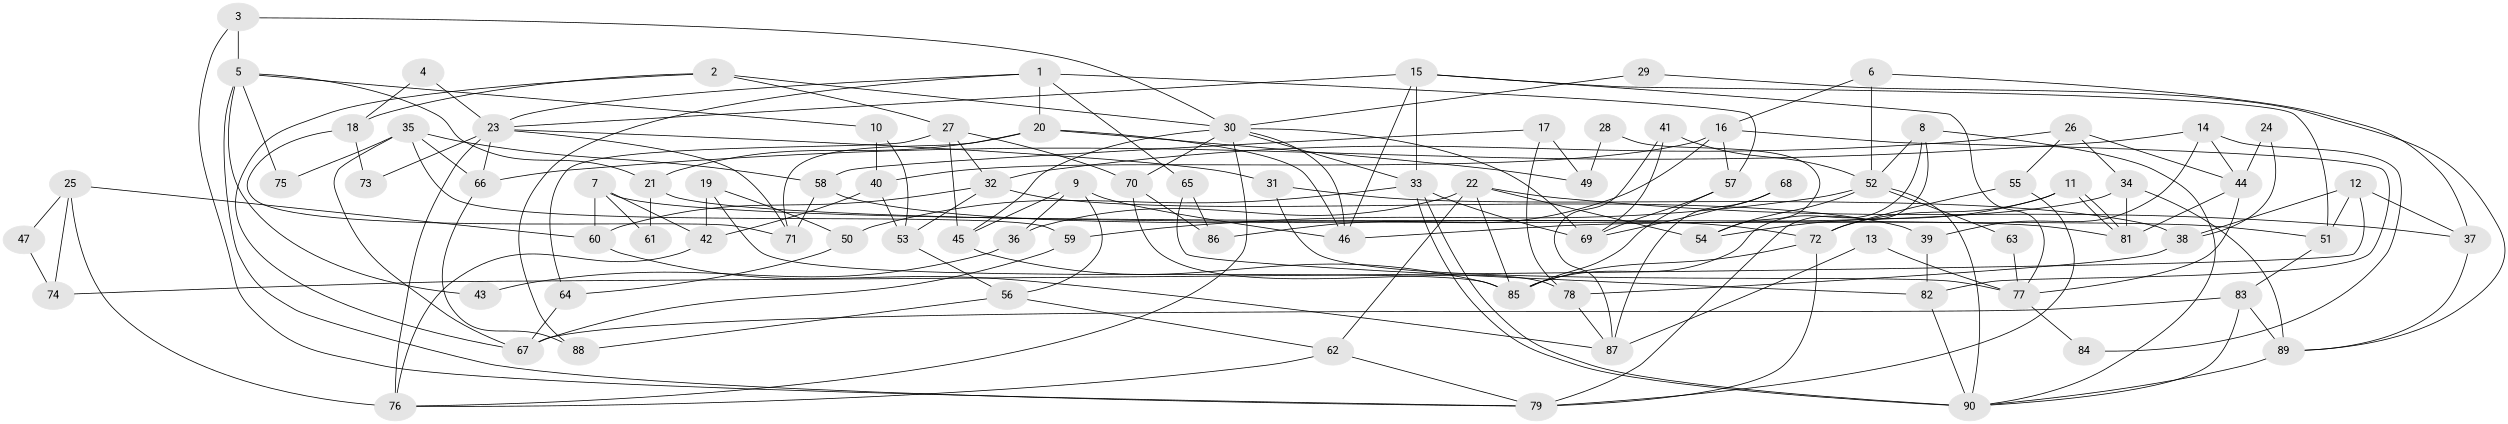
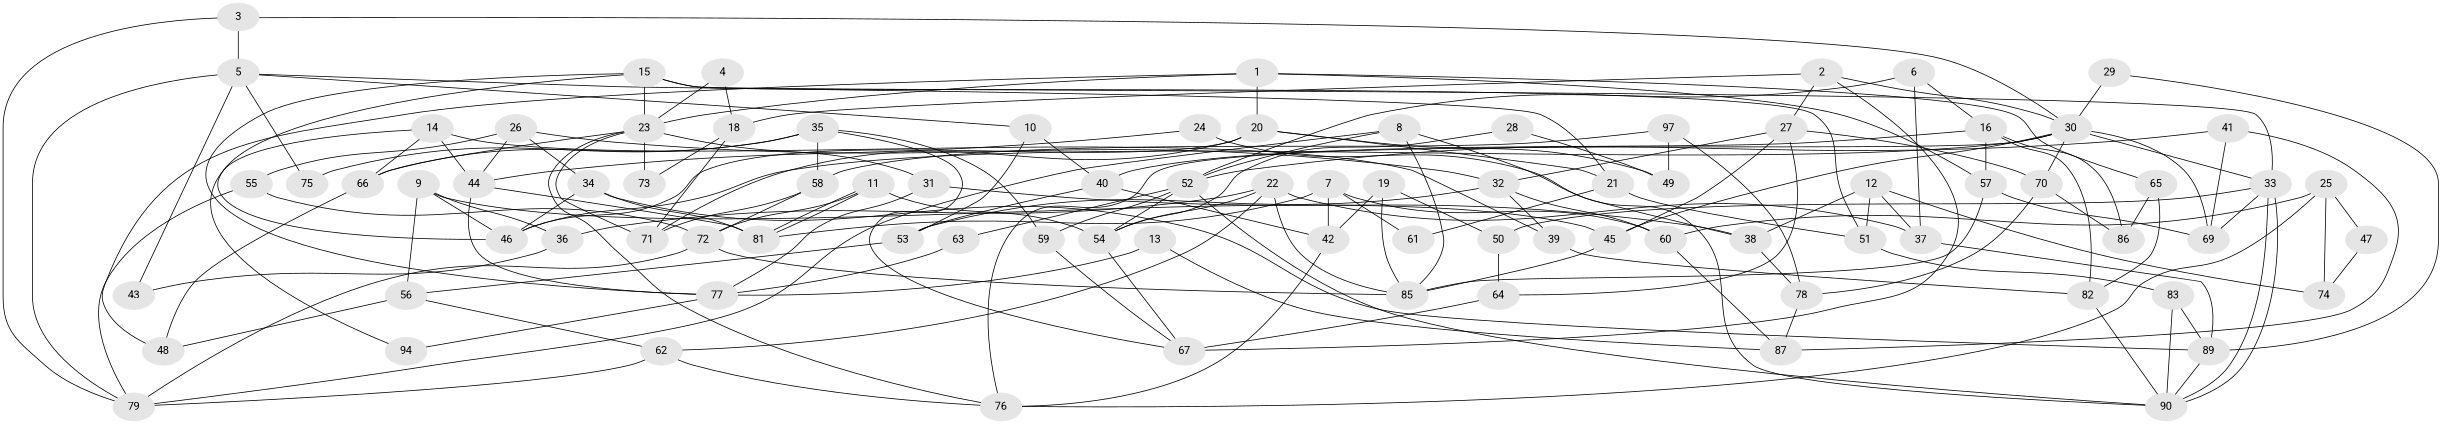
(1544, 128) -> (1669, 128)
(1786, 184) -> none
(1379, 312) -> (1142, 296)
(579, 351) -> (163, 351)
(2084, 351) -> (406, 351)
